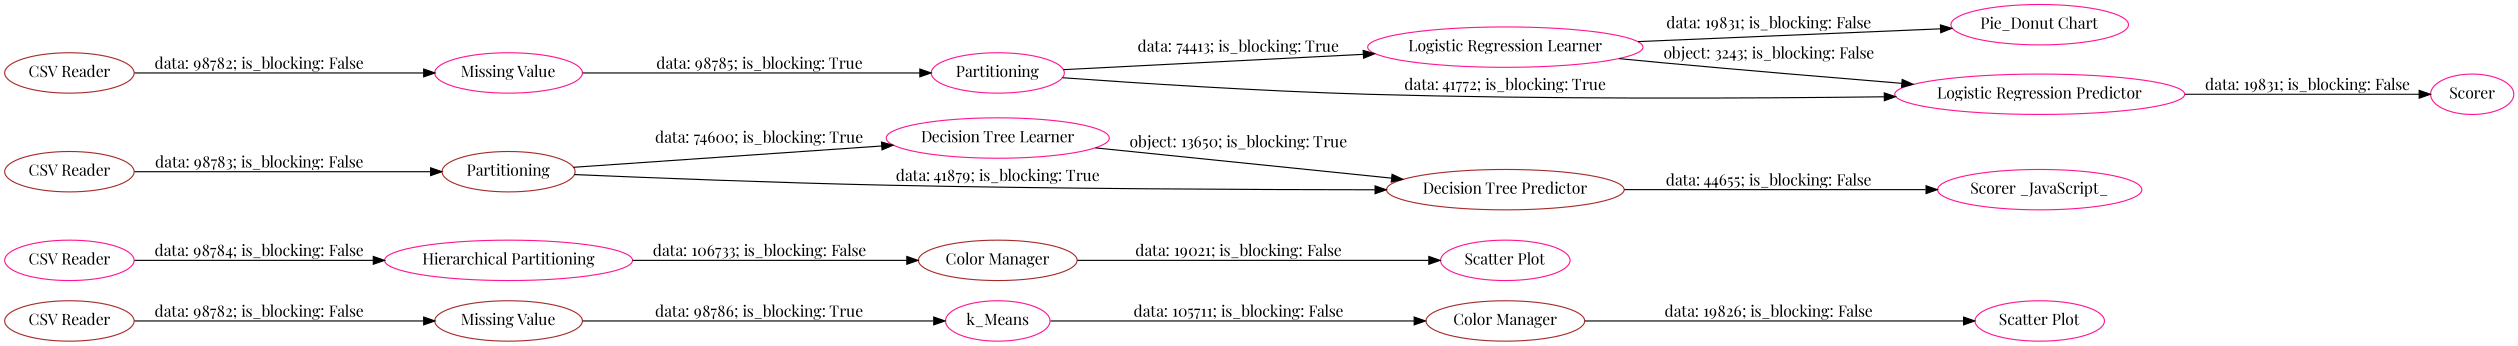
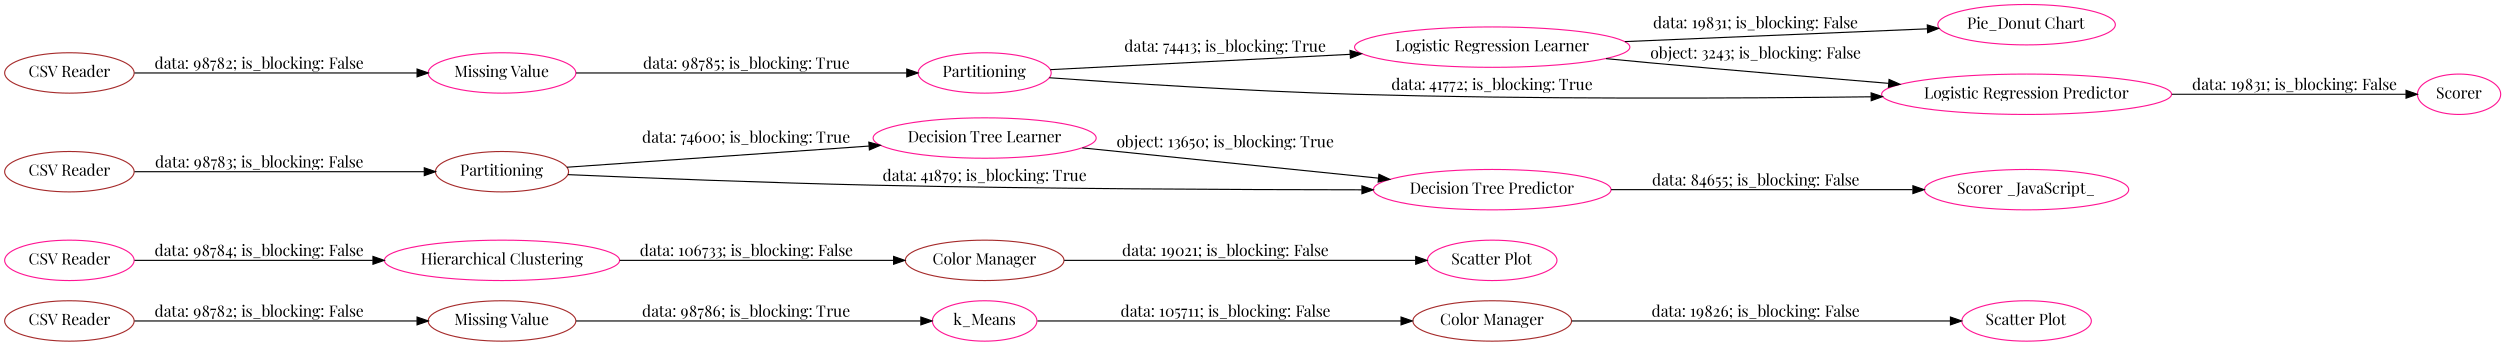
(1769, 181) -> (1756, 181)
(1505, 190) -> (1492, 190)
(509, 260) -> (502, 260)
